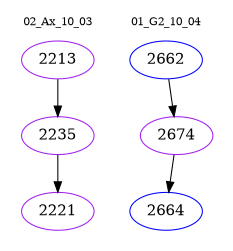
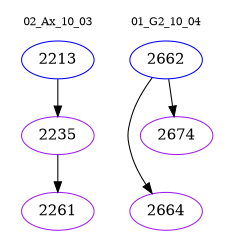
(58, 60) -> (58, 60)
(172, 168) -> (128, 130)
(58, 211) -> (58, 211)
(166, 211) -> (166, 211)
